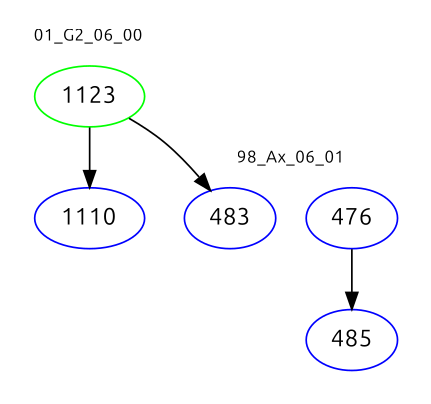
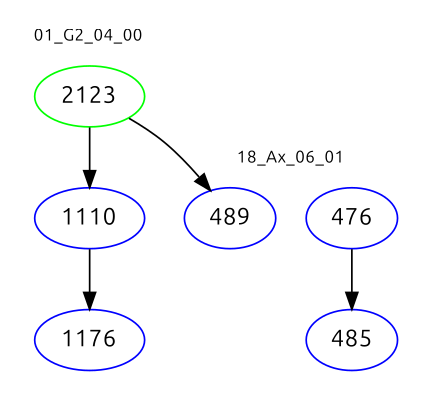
(89, 36) -> (89, 36)
(90, 96) -> (90, 96)
(291, 158) -> (291, 158)
(230, 218) -> (230, 218)
none -> (90, 340)
